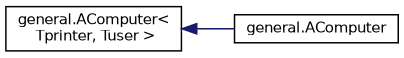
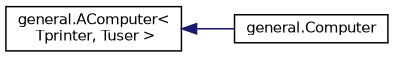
(316, 29) -> (311, 29)
